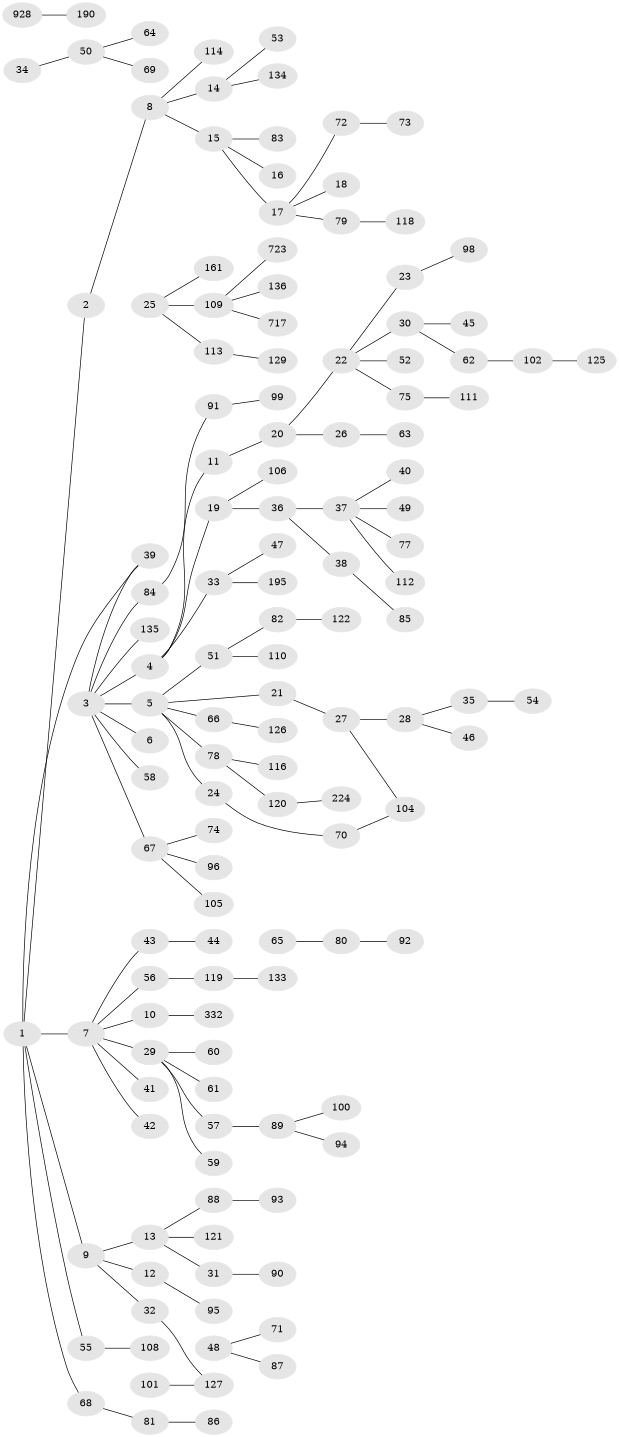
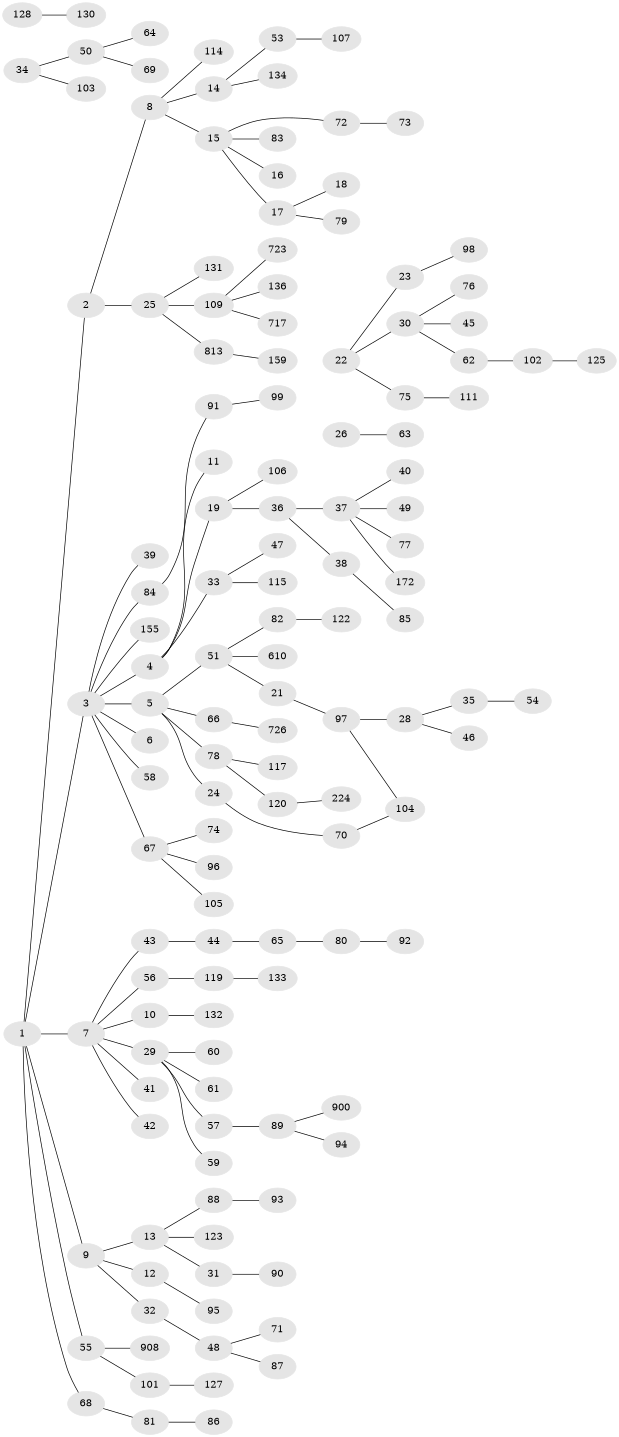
(22, 15) -> (22, 15)
(86, 15) -> (86, 15)
none -> (341, 39)
none -> (86, 89)
(314, 171) -> (275, 118)
(405, 222) -> none
(214, 268) -> (214, 268)
none -> (469, 287)
none -> (118, 305)
(214, 352) -> (214, 352)
(278, 361) -> (278, 361)
(405, 361) -> none
(278, 435) -> none
(278, 583) -> (278, 583)
(405, 583) -> (405, 583)
(150, 630) -> (150, 630)
(278, 657) -> (278, 657)
(214, 699) -> (246, 675)
(341, 720) -> (341, 720)
(278, 731) -> (278, 731)
(278, 768) -> (278, 768)
(37, 818) -> (54, 869)
none -> (246, 941)
(214, 1015) -> (214, 1015)
(341, 1108) -> (341, 1108)
(214, 1237) -> (214, 1237)
(150, 1348) -> (150, 1348)
(182, 1348) -> (182, 1330)
none -> (118, 1367)
